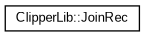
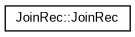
(72, 18) -> (68, 18)
